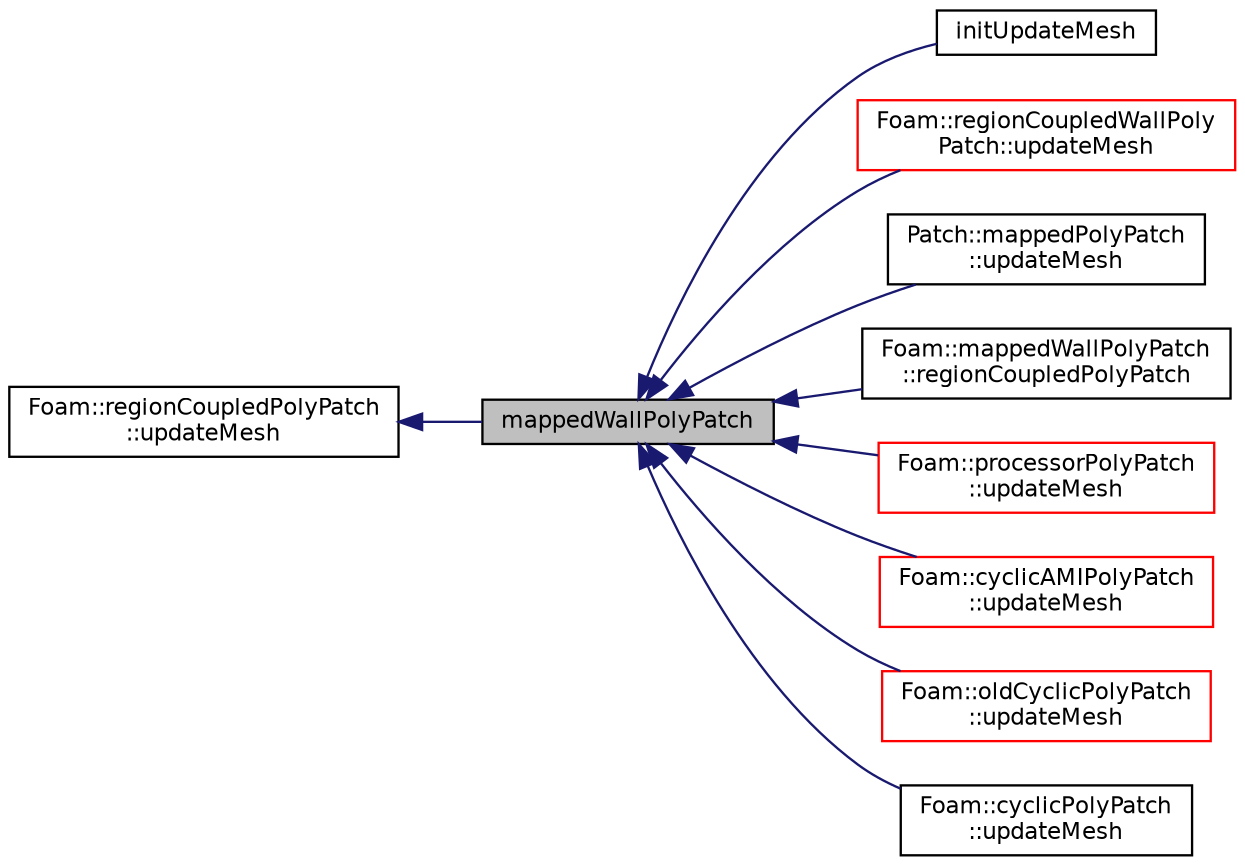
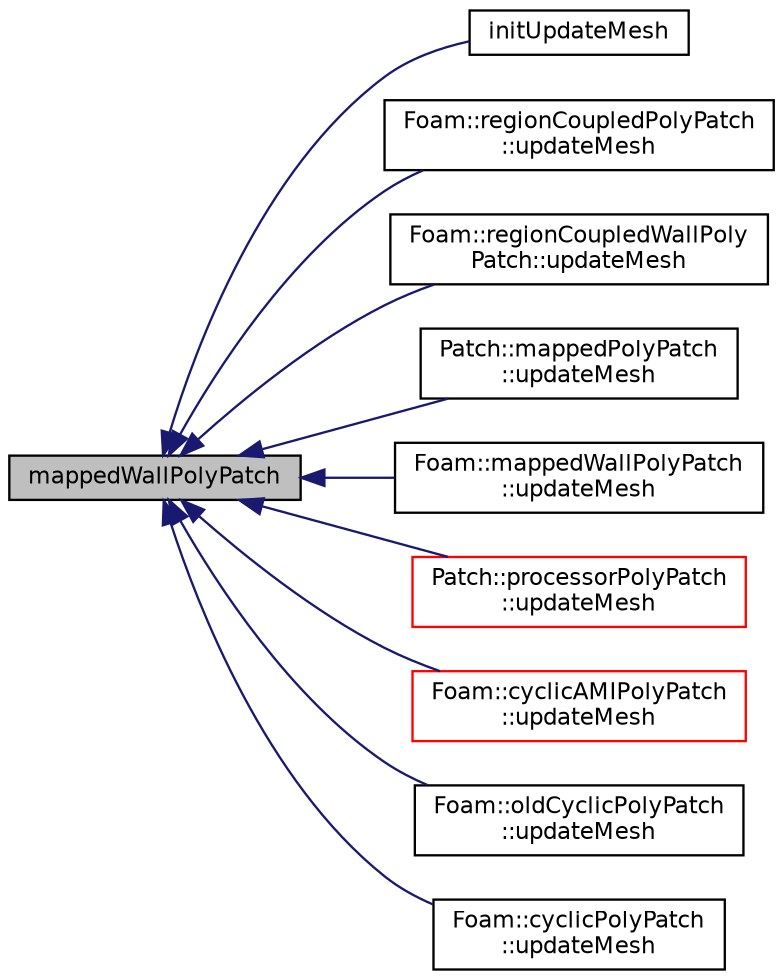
(1046, 135) -> (579, 249)
(1046, 364) -> (579, 478)
(452, 422) -> (283, 285)
(1046, 478) -> (579, 592)
(1046, 706) -> (579, 820)
